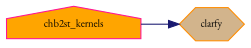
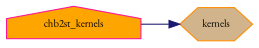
(212, 24) -> (216, 24)
